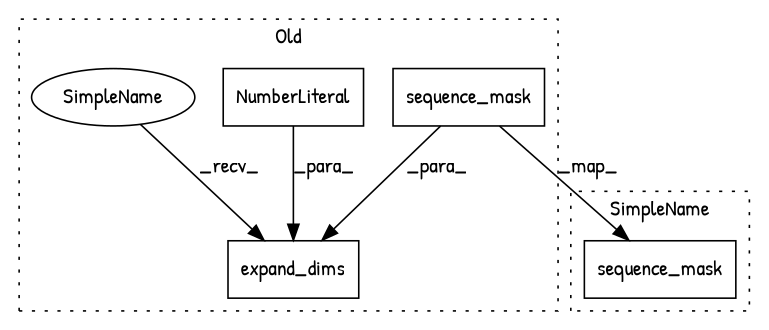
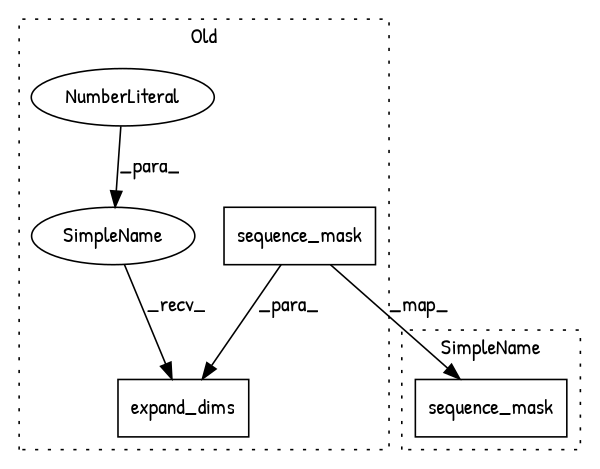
(293, 97) -> (123, 97)
(293, 175) -> (119, 159)
